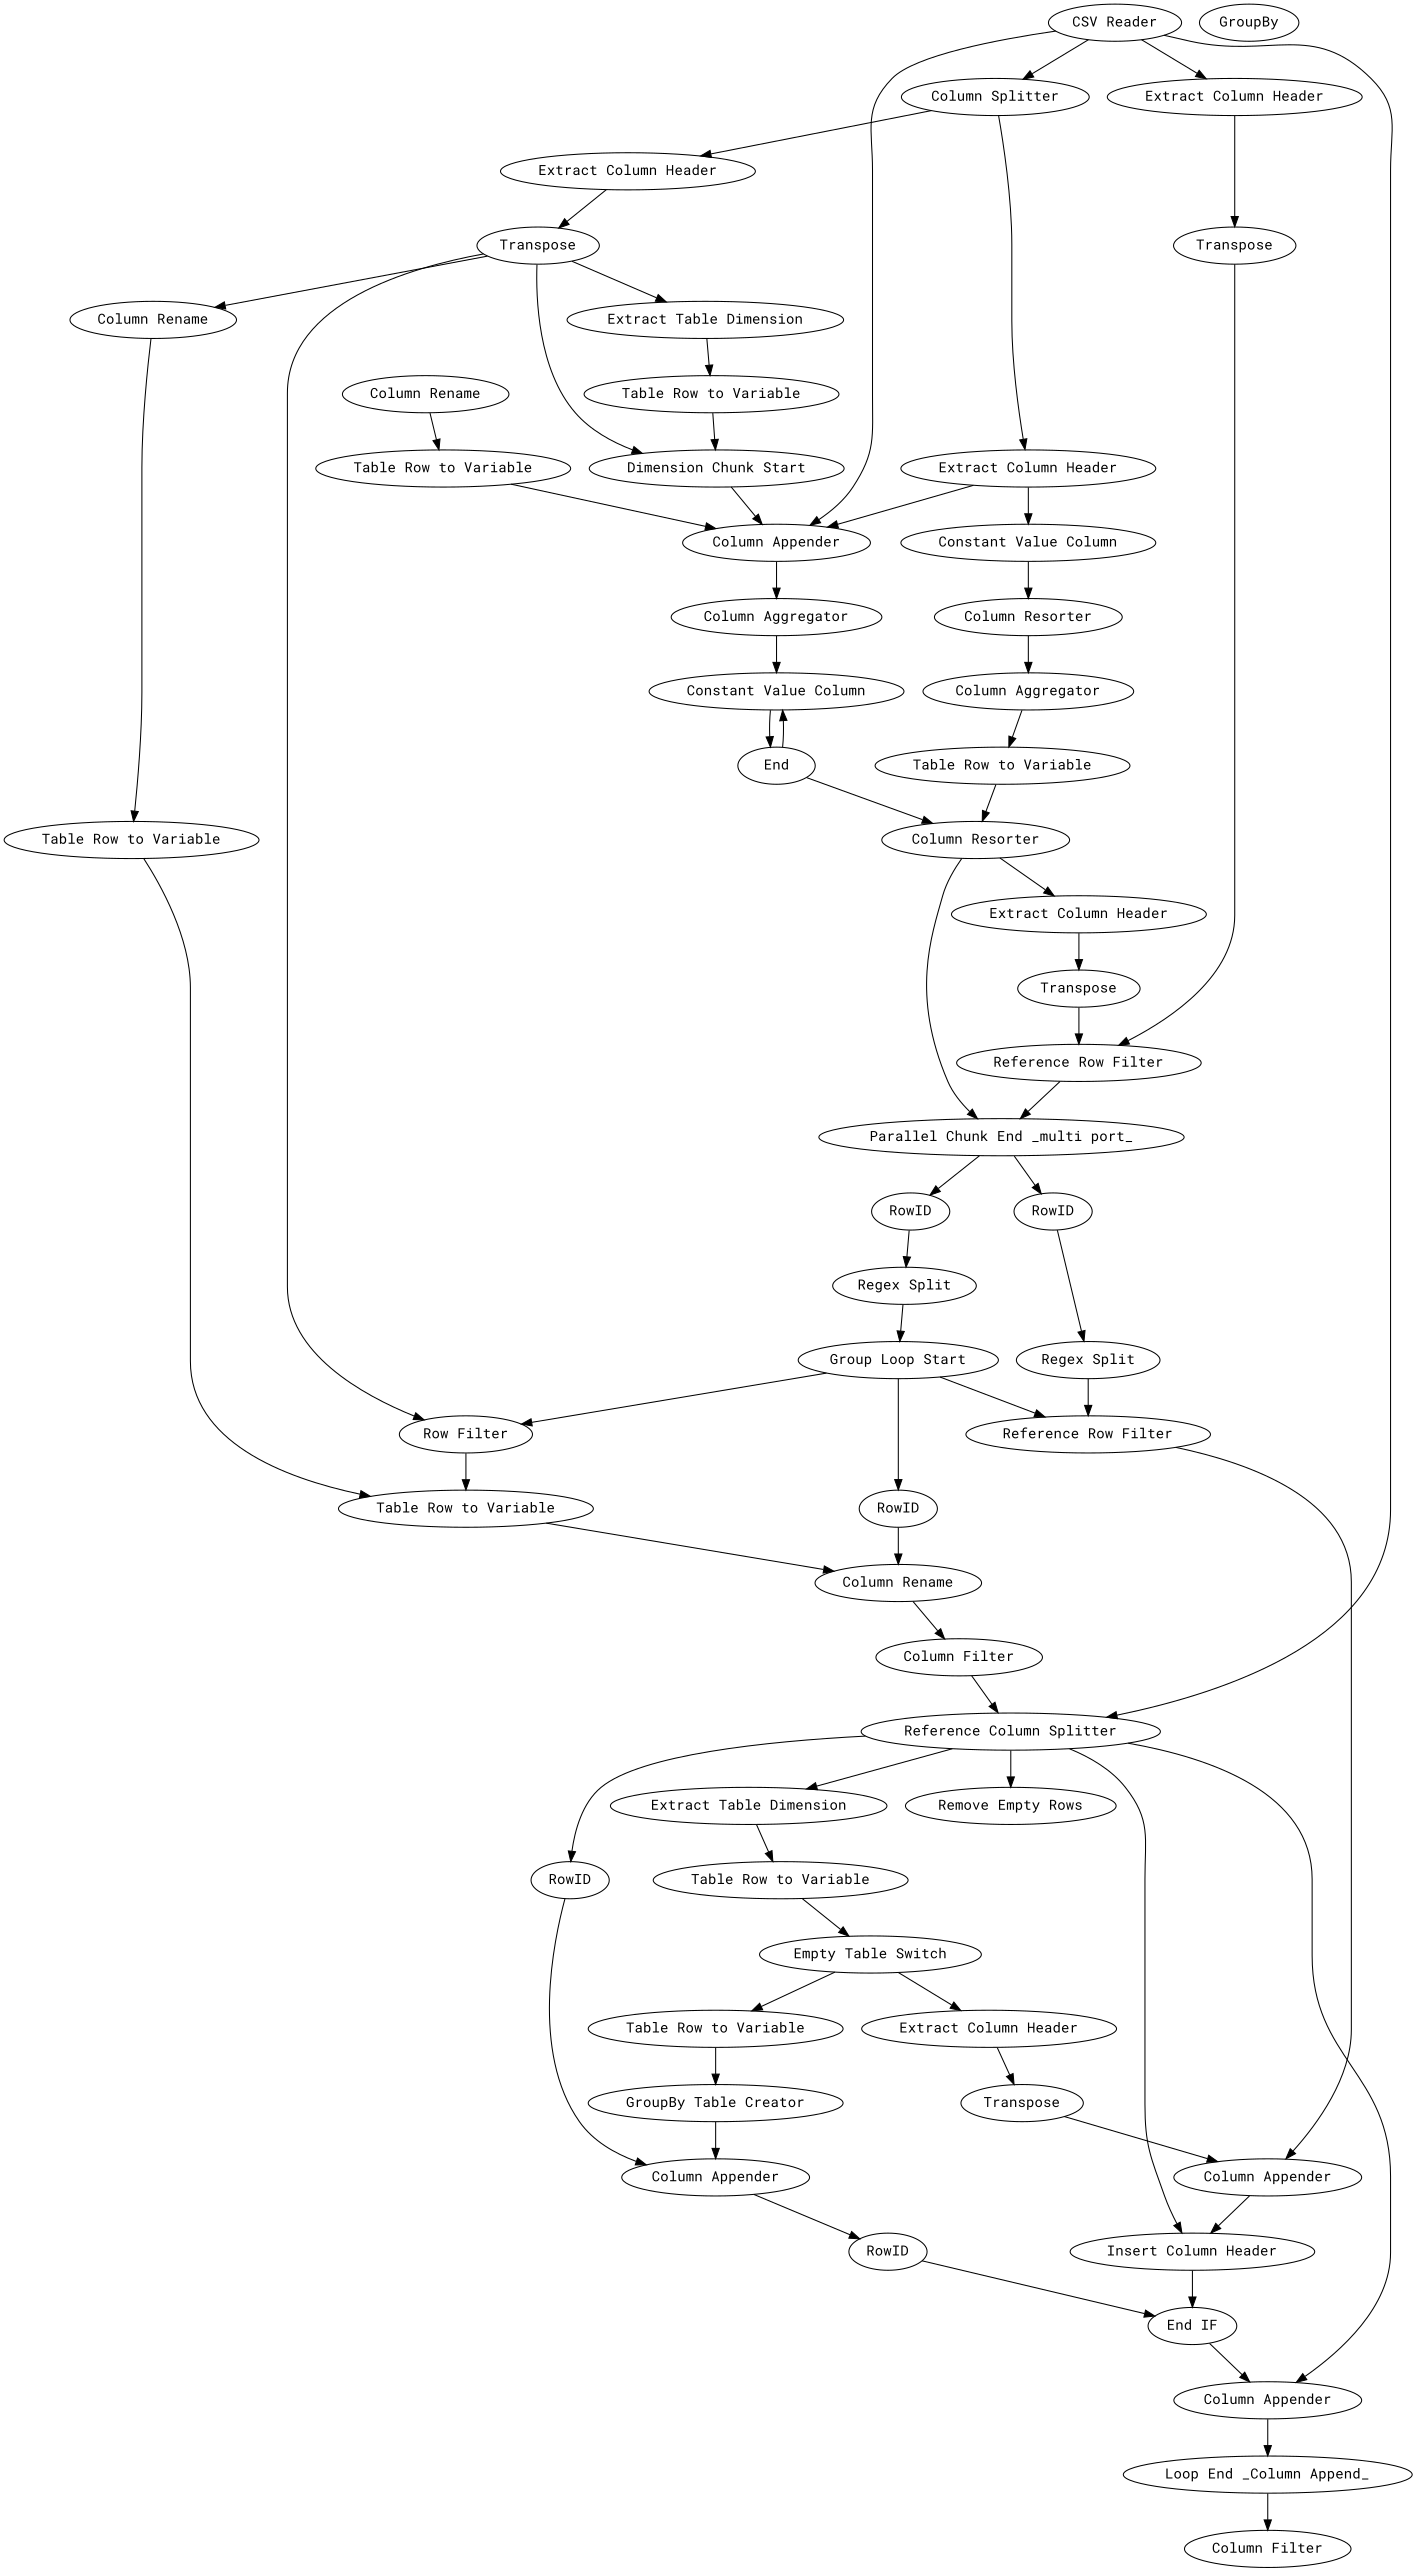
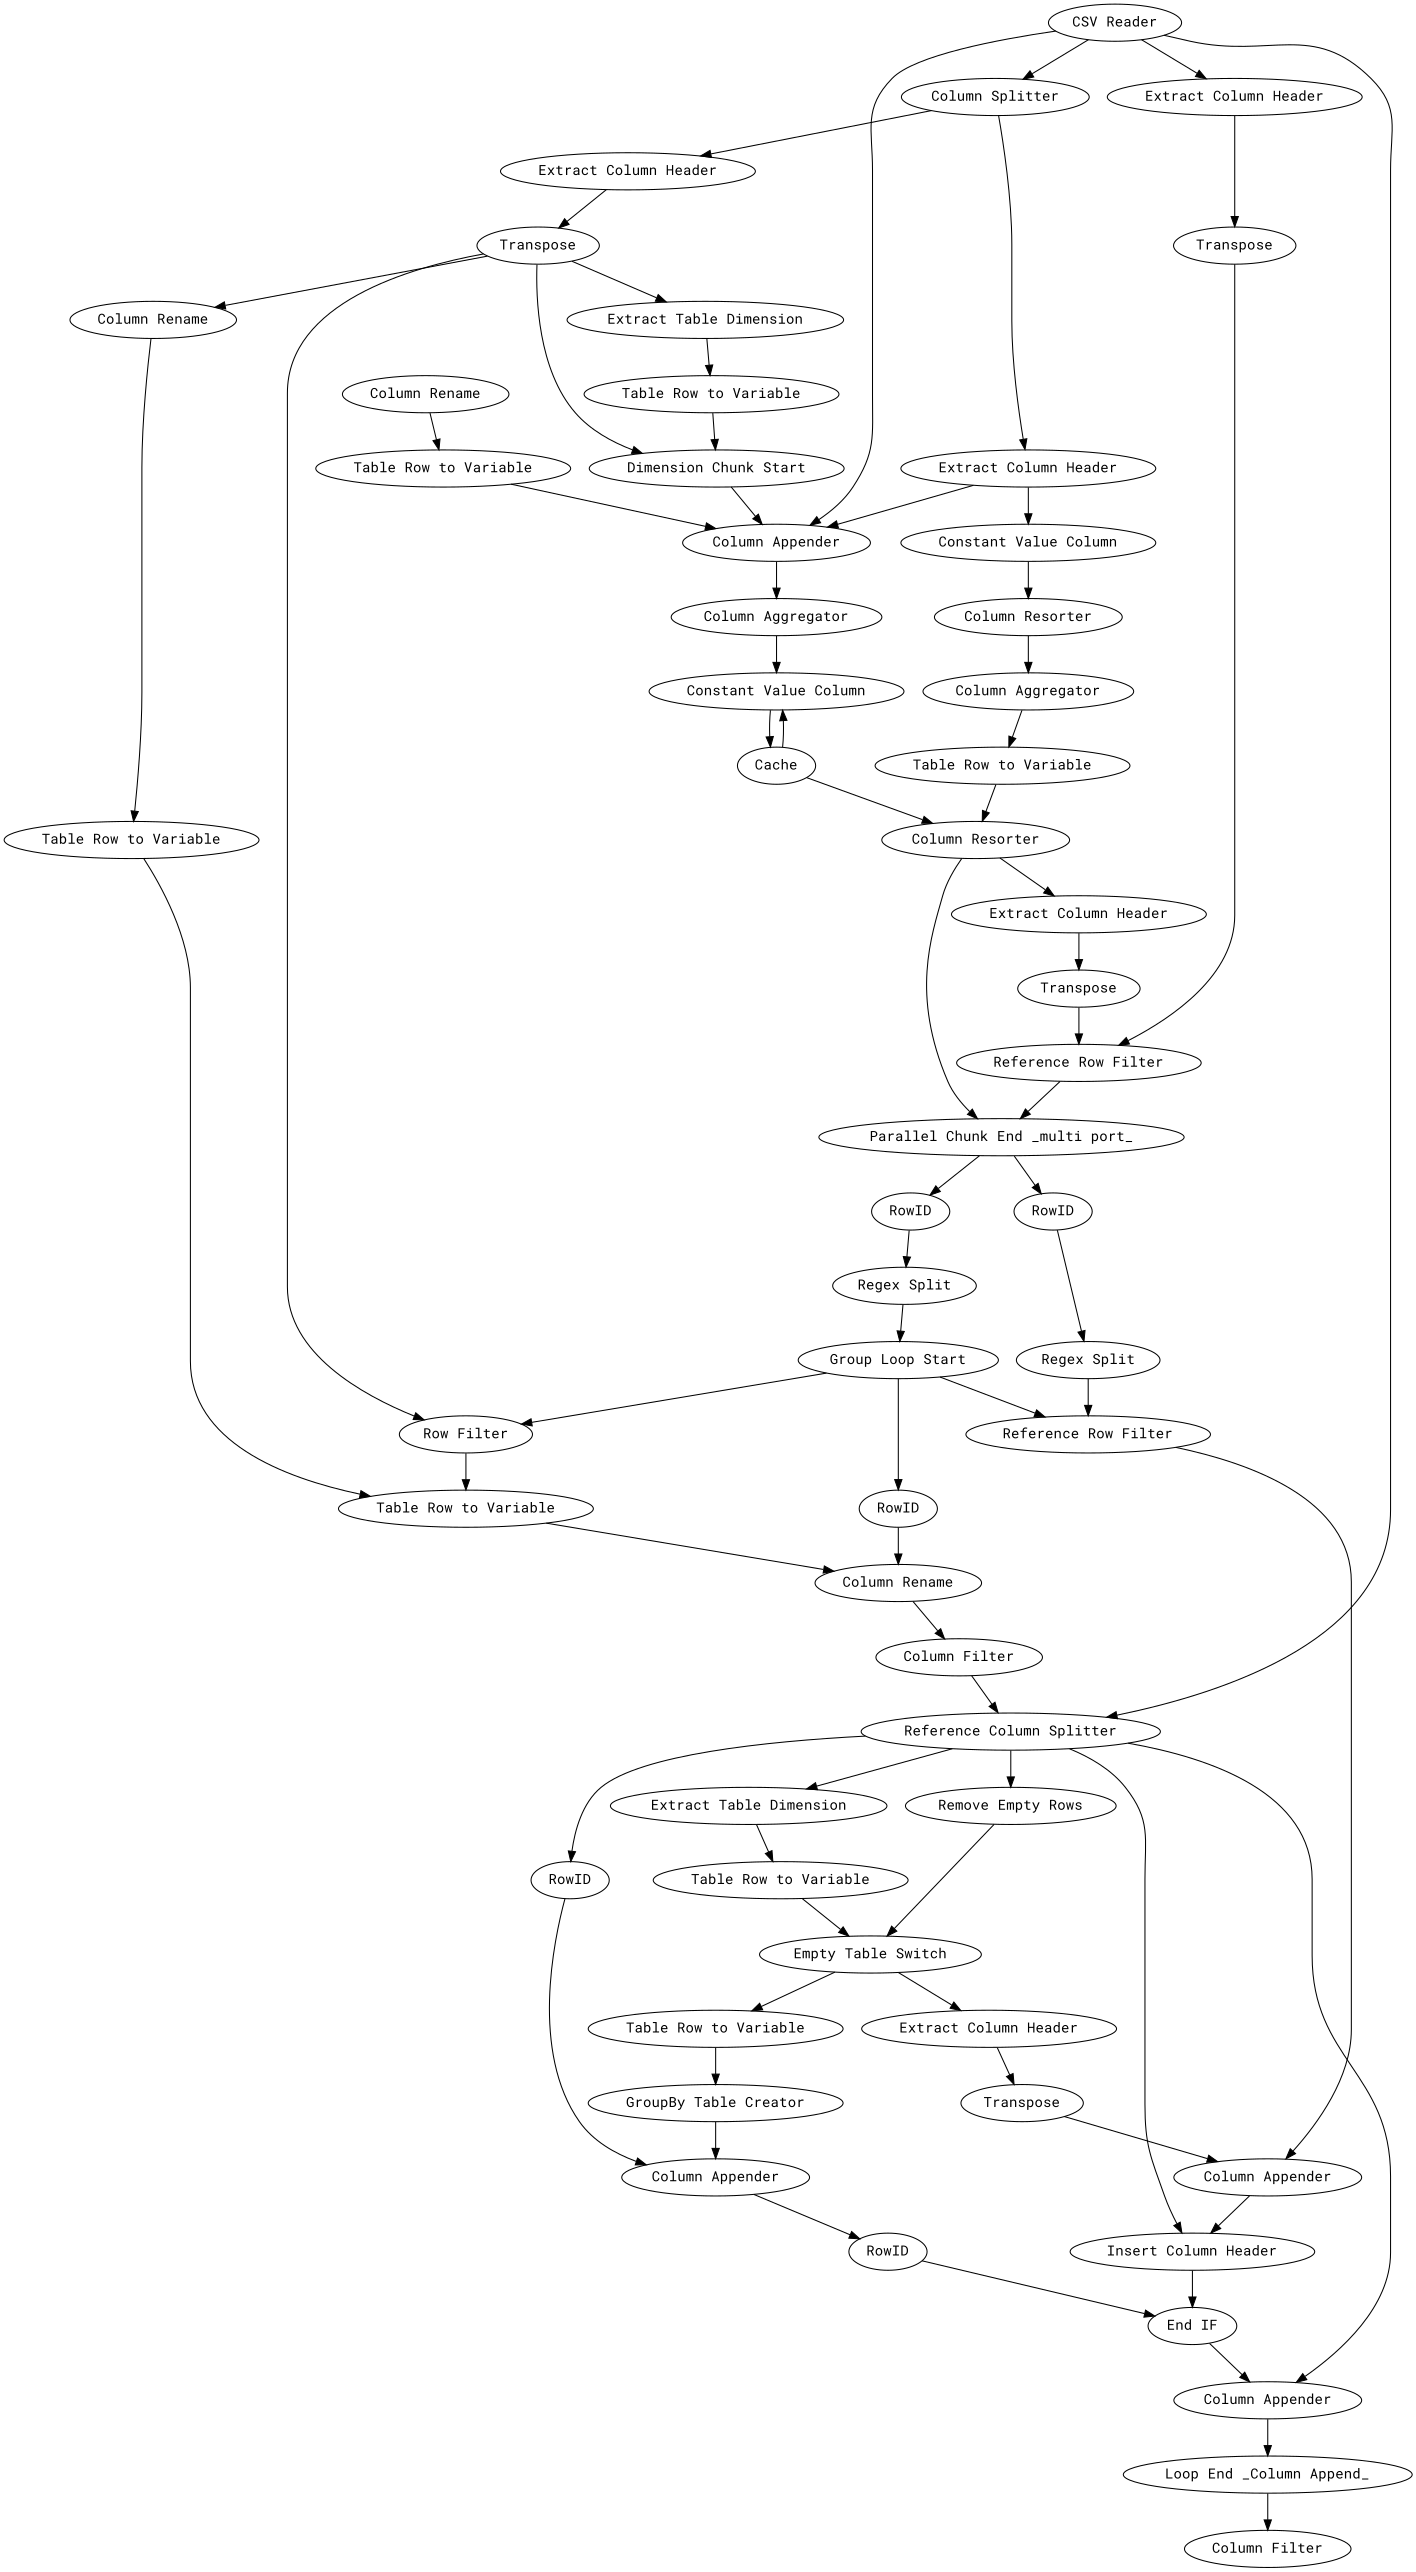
(1249, 23) -> none
(777, 766) -> (777, 766)
none -> (944, 1876)
